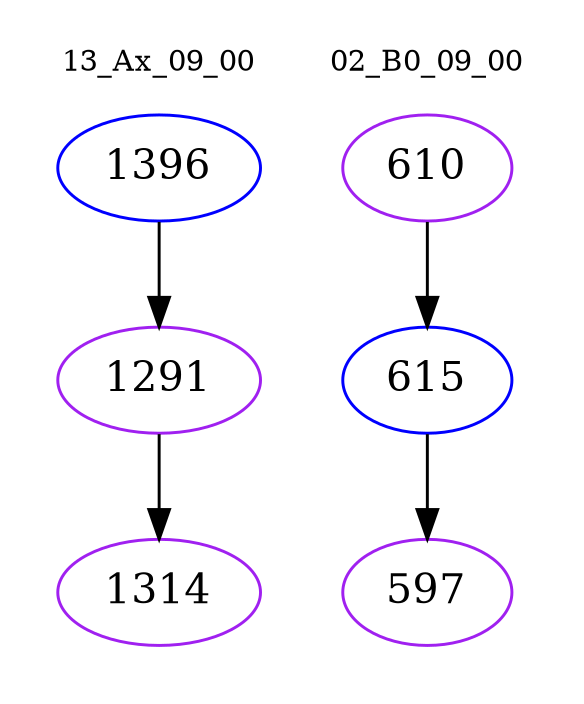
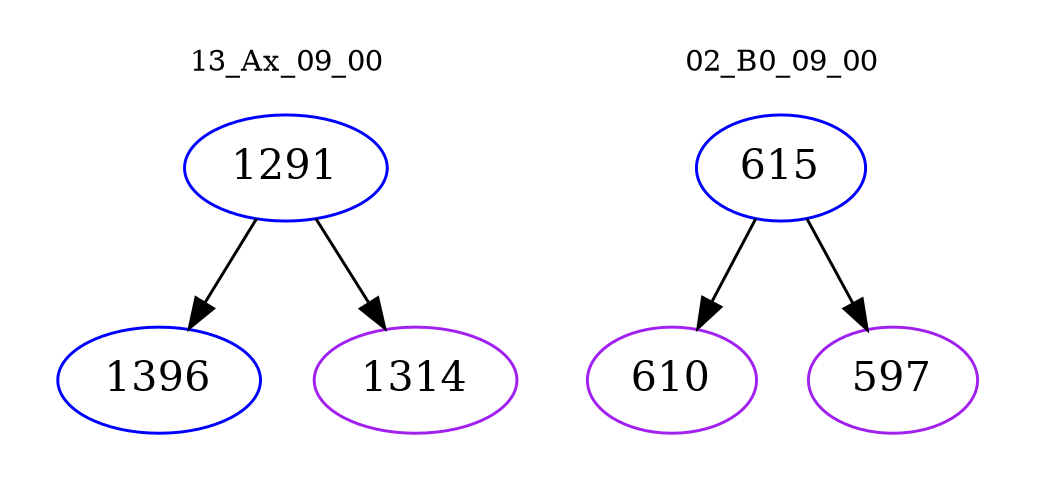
(159, 260) -> (231, 261)
(427, 260) -> (734, 260)
(159, 380) -> (286, 168)
